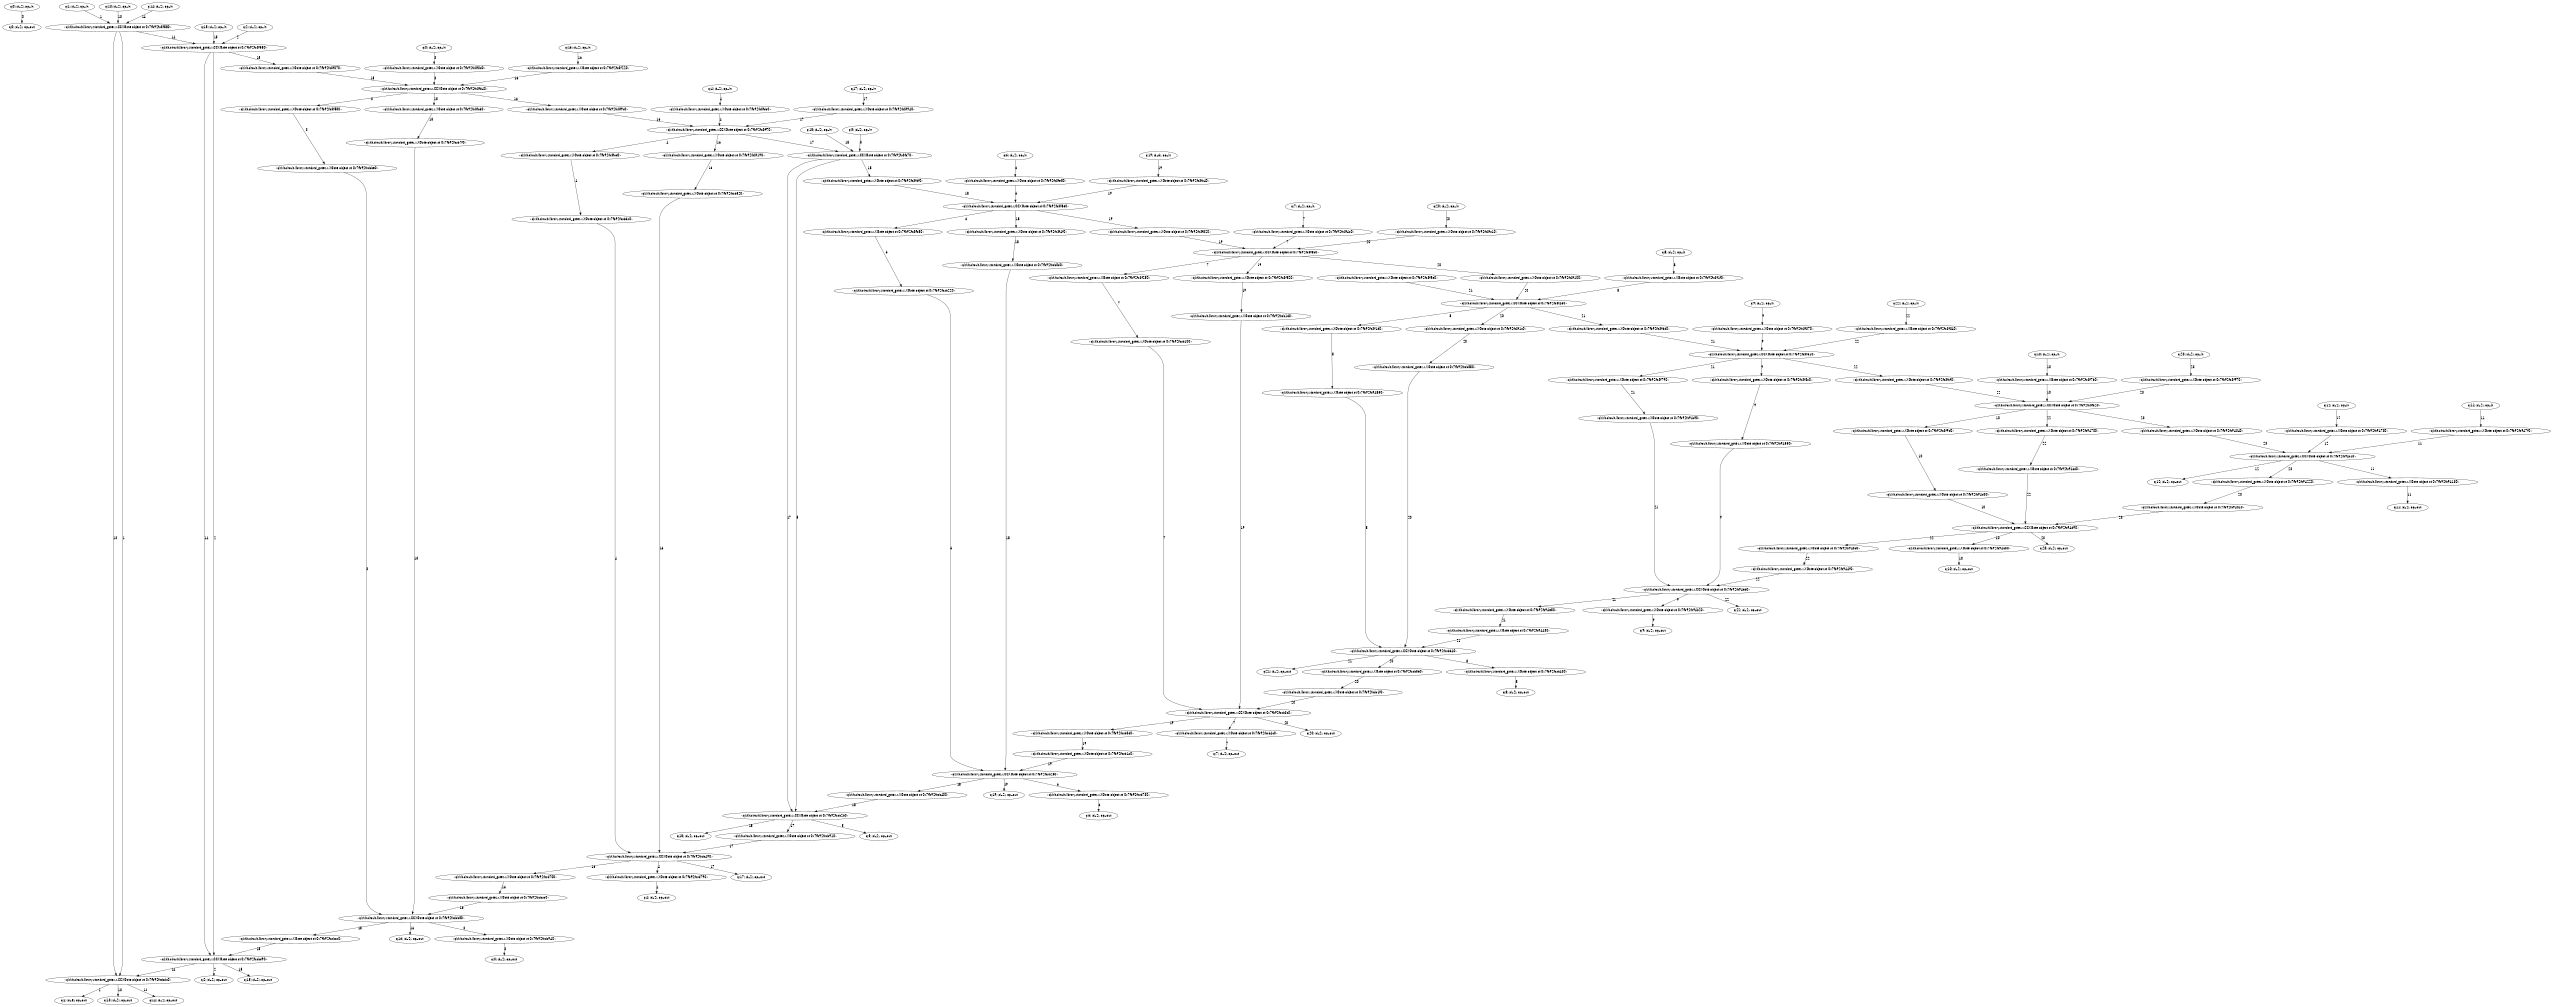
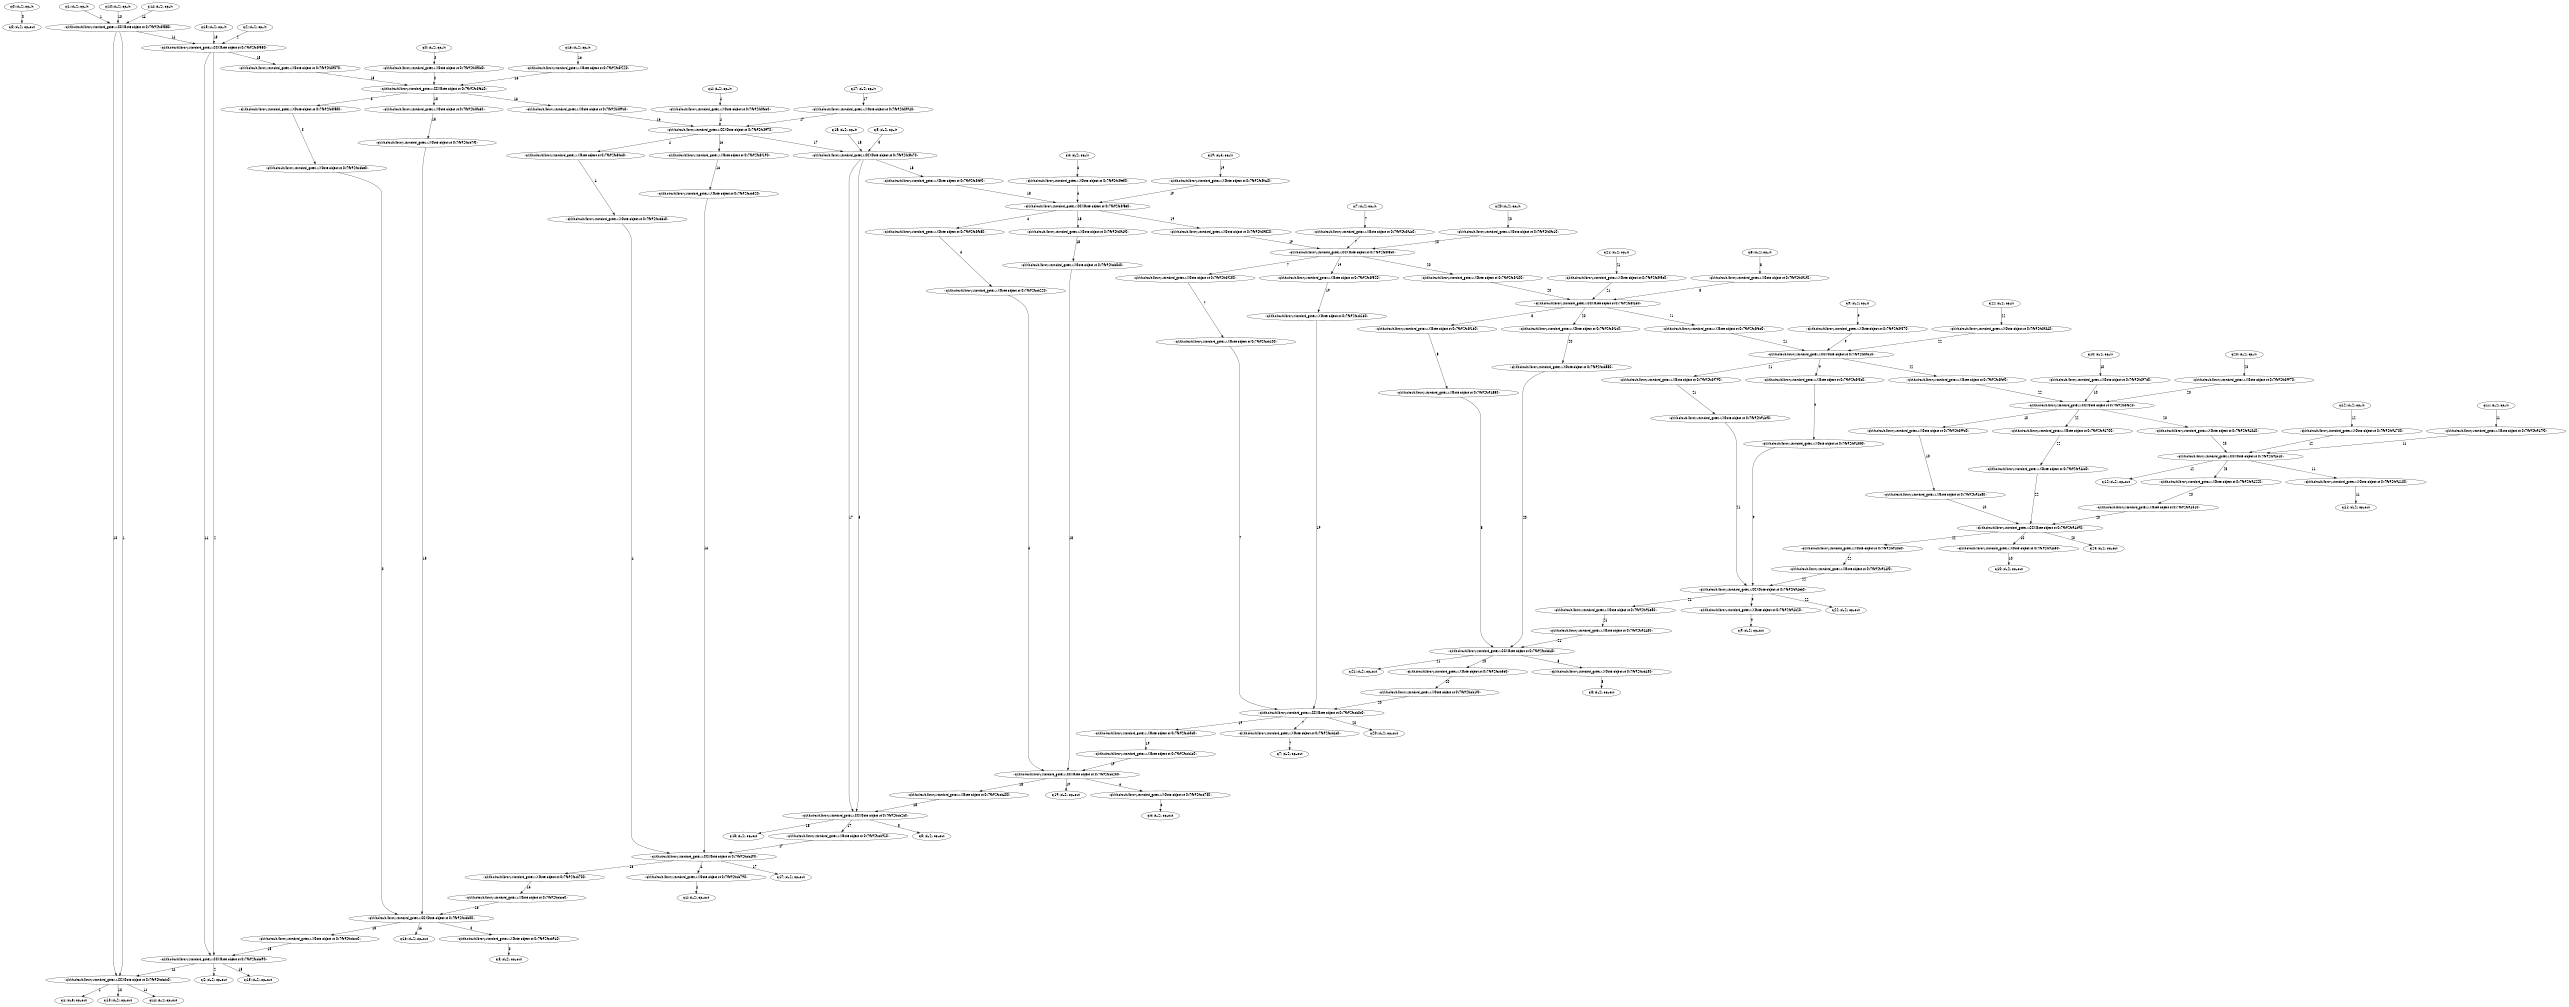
none -> (1617, 253)
